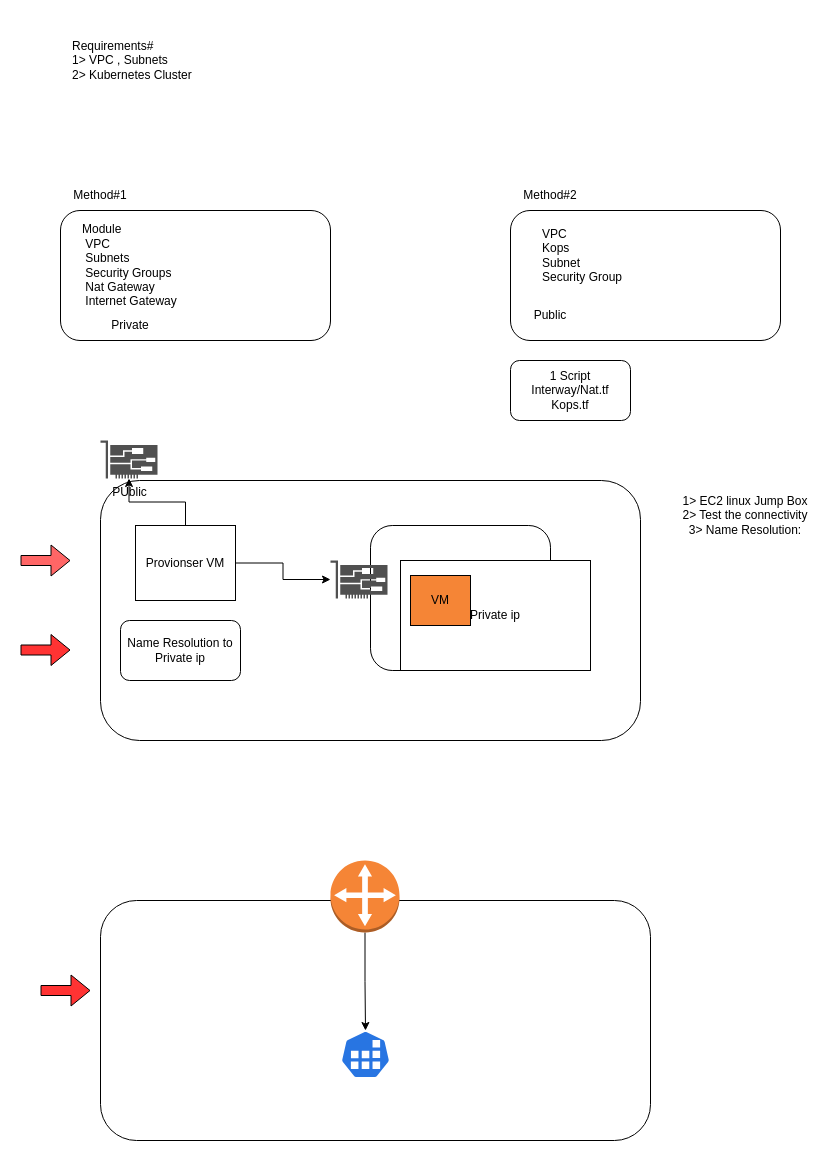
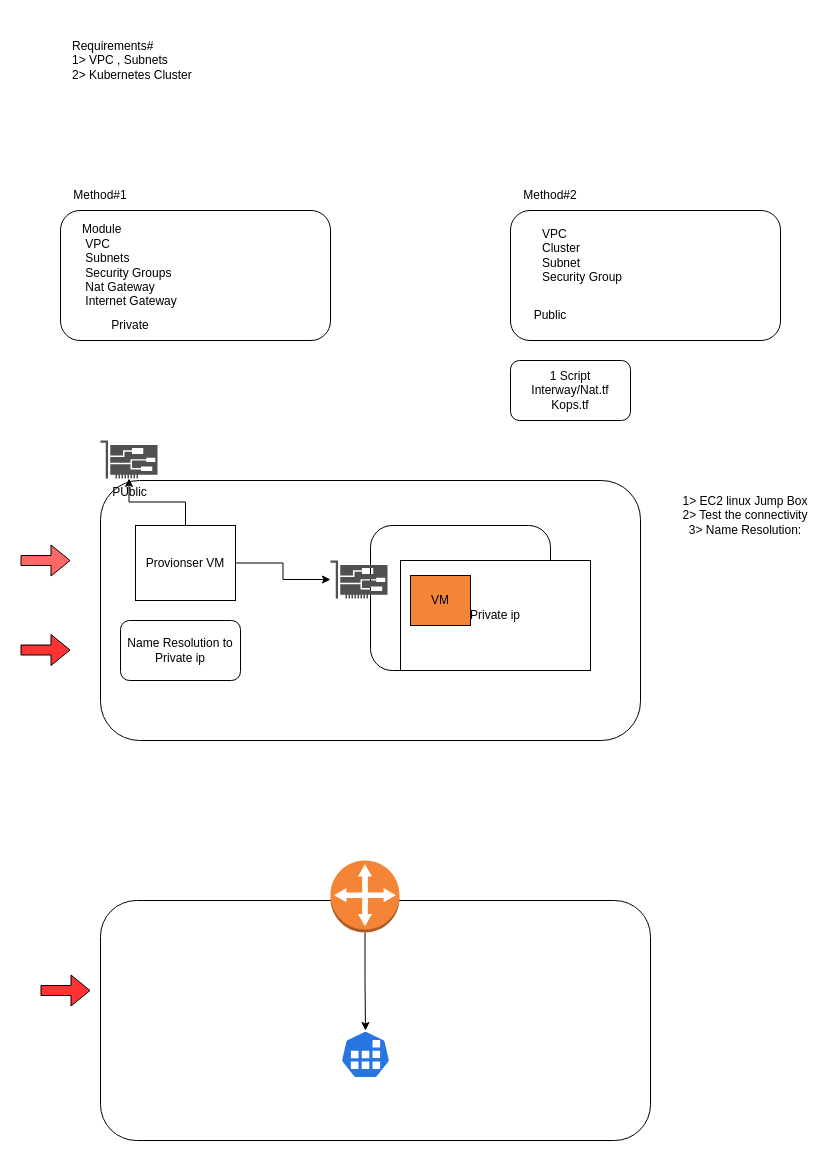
(586, 256) -> (586, 256)
